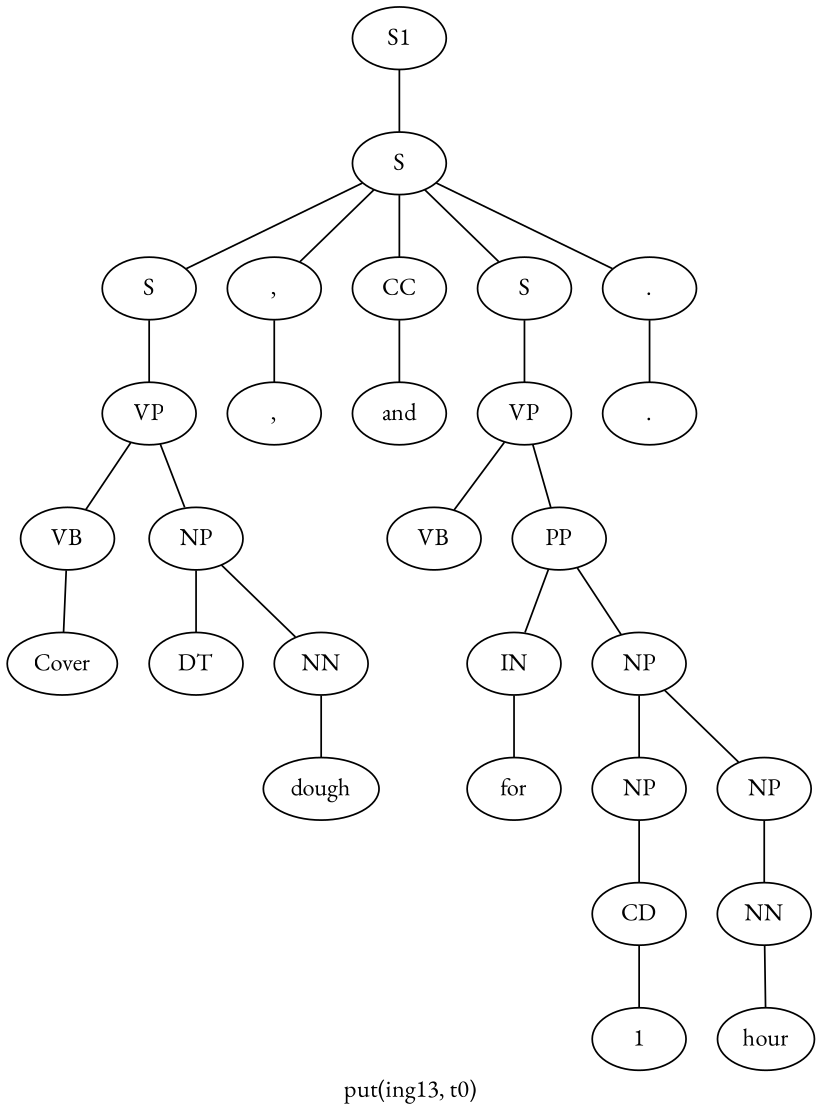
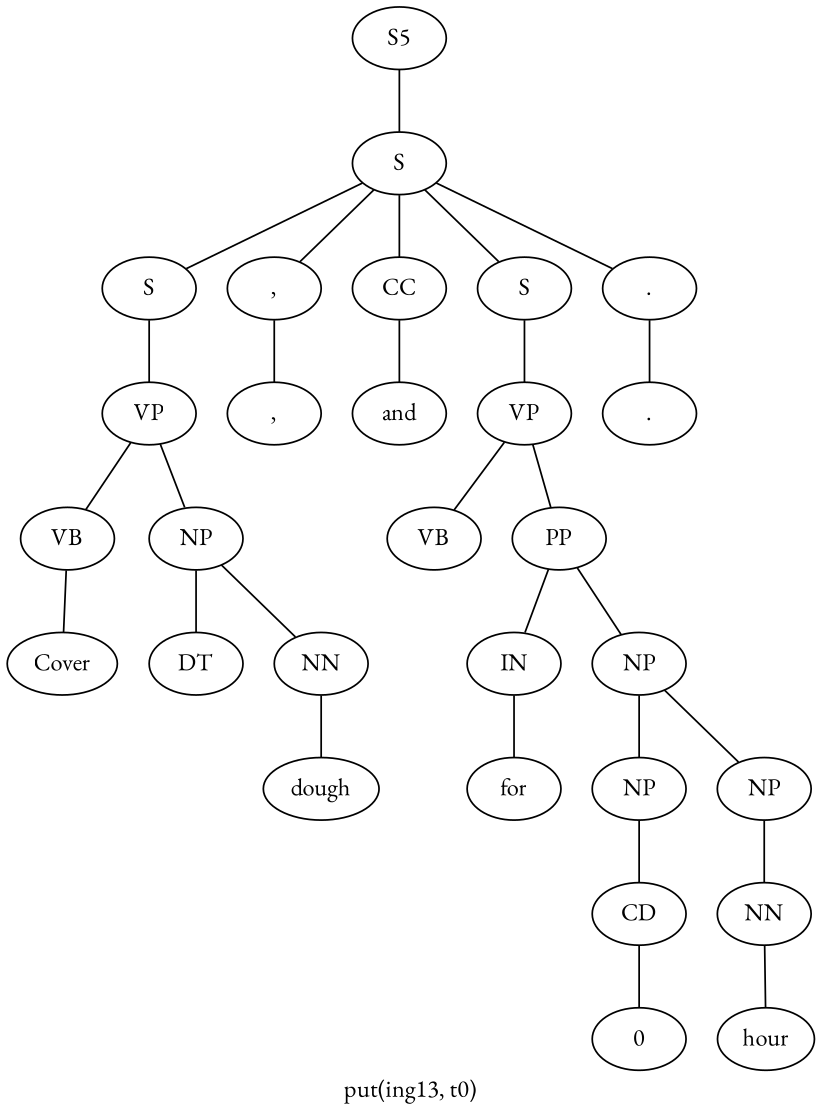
(399, 38) -> (399, 38)
(639, 1039) -> (639, 1039)
